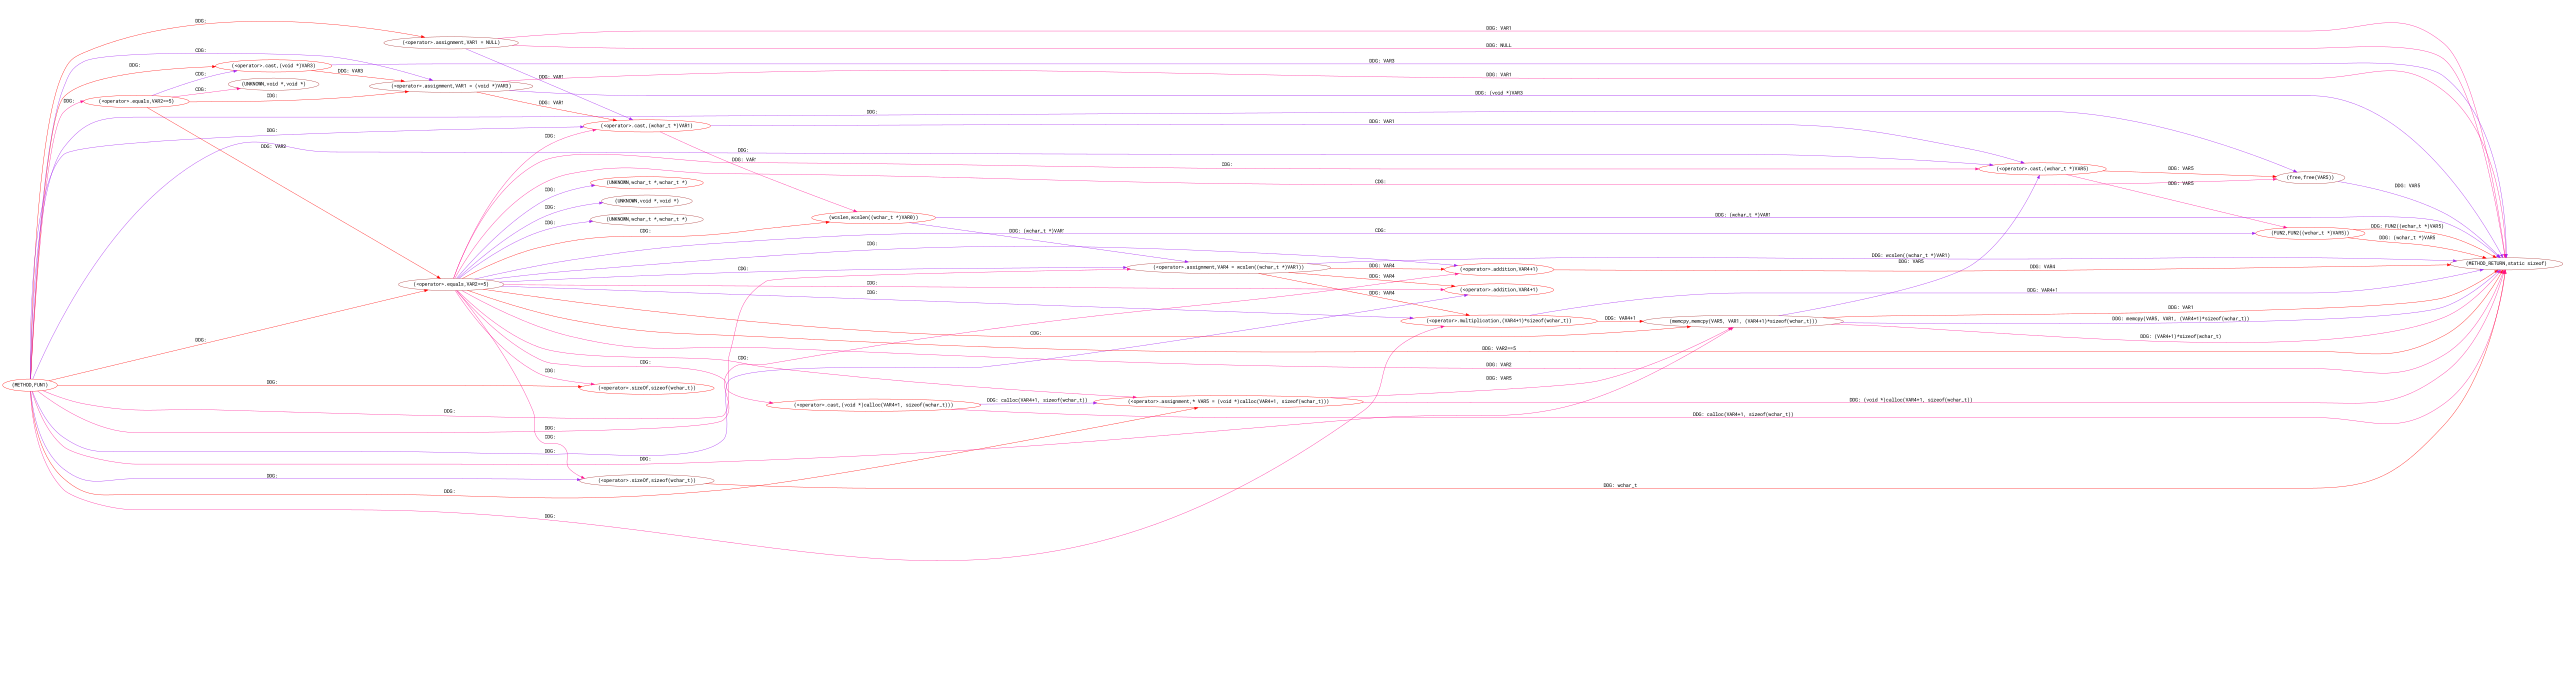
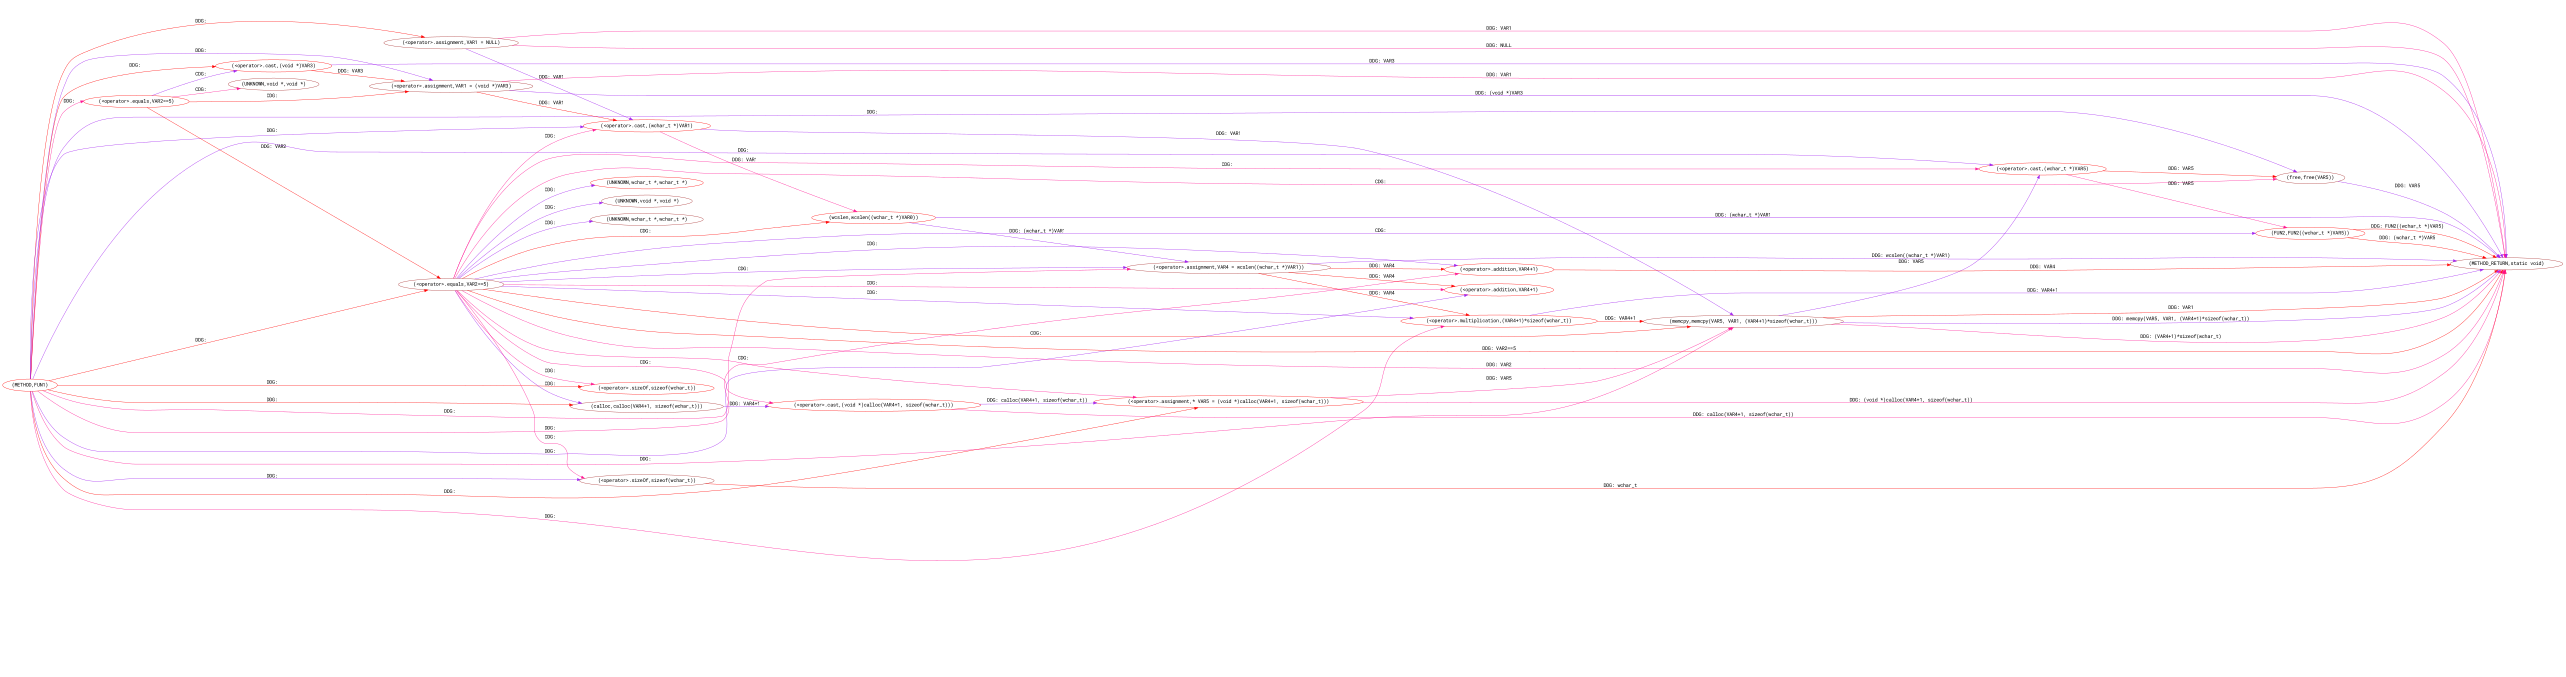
(202, 51) -> (202, 51)
(1368, 124) -> (1234, 140)
(2506, 264) -> (2506, 264)
none -> (647, 407)
